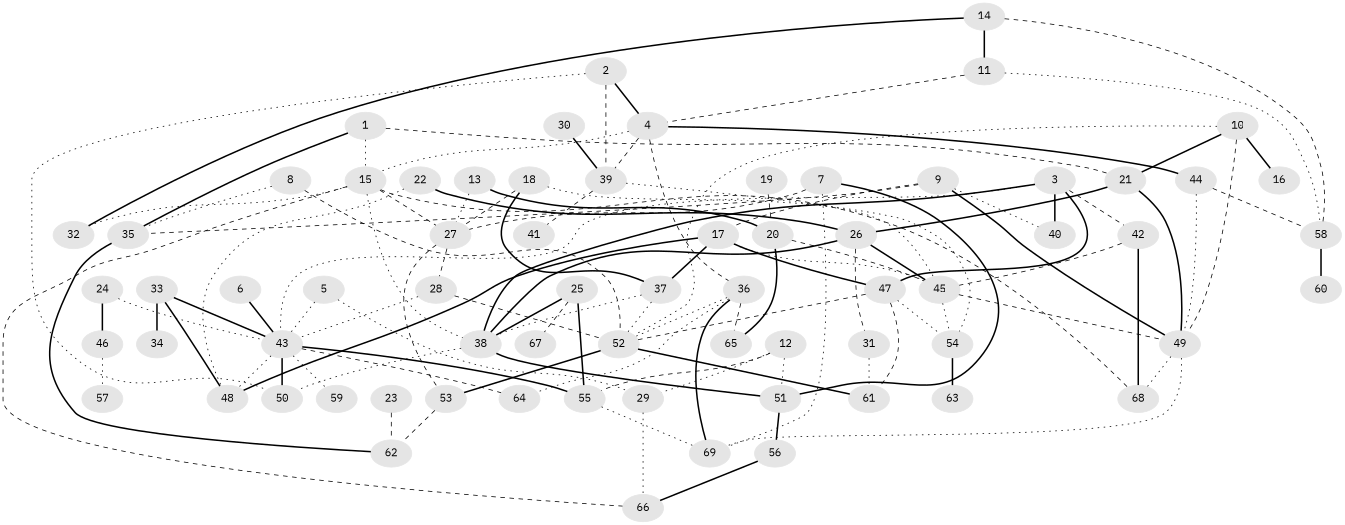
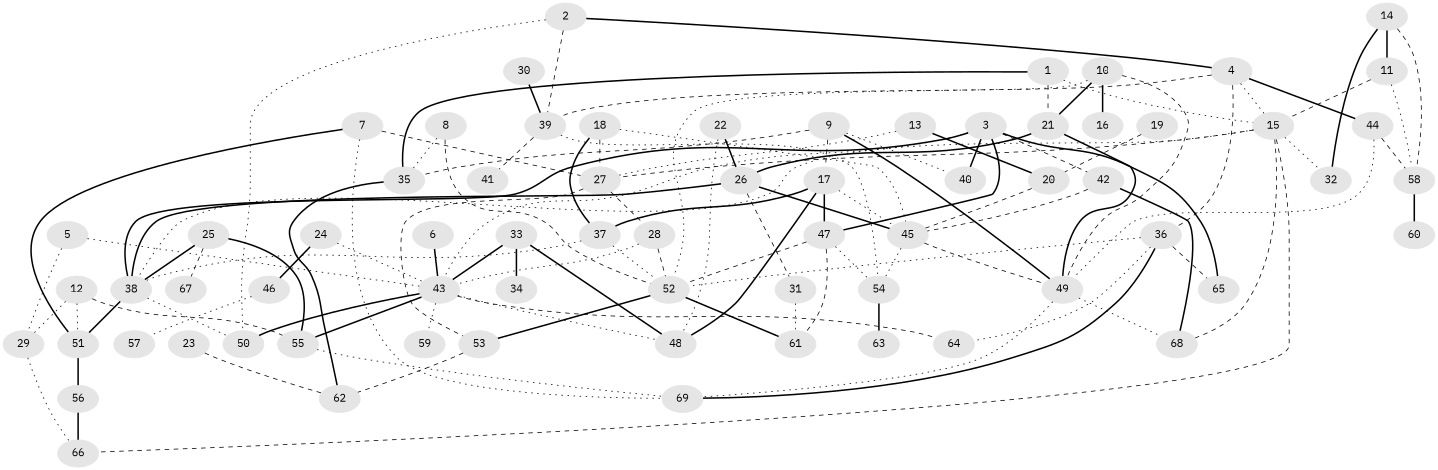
(816, 99) -> (1330, 99)
(774, 297) -> (1138, 170)
